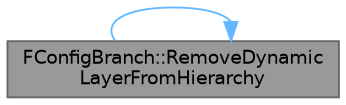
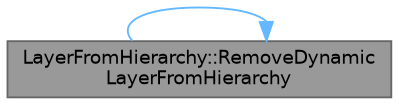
(173, 69) -> (199, 69)
